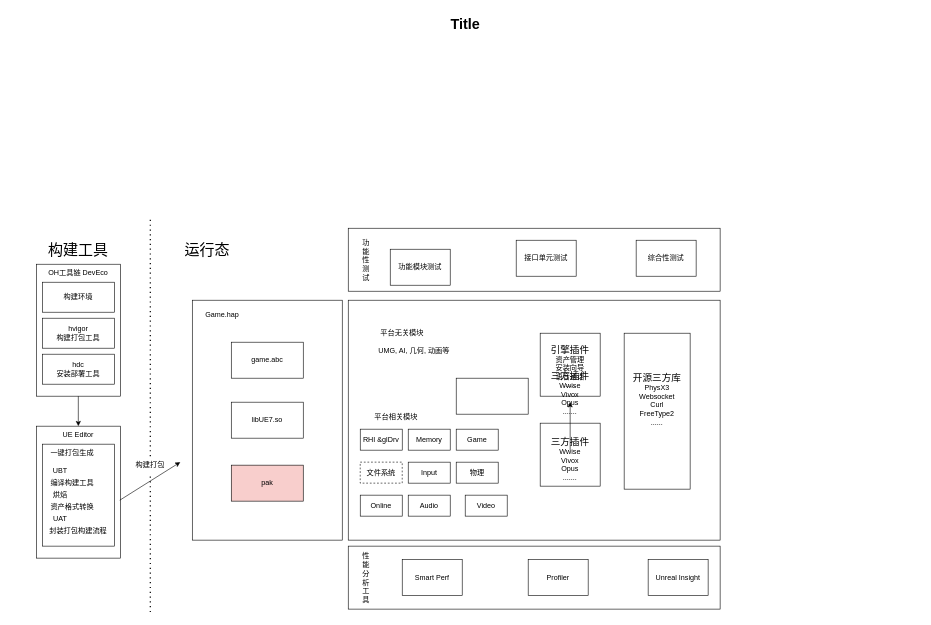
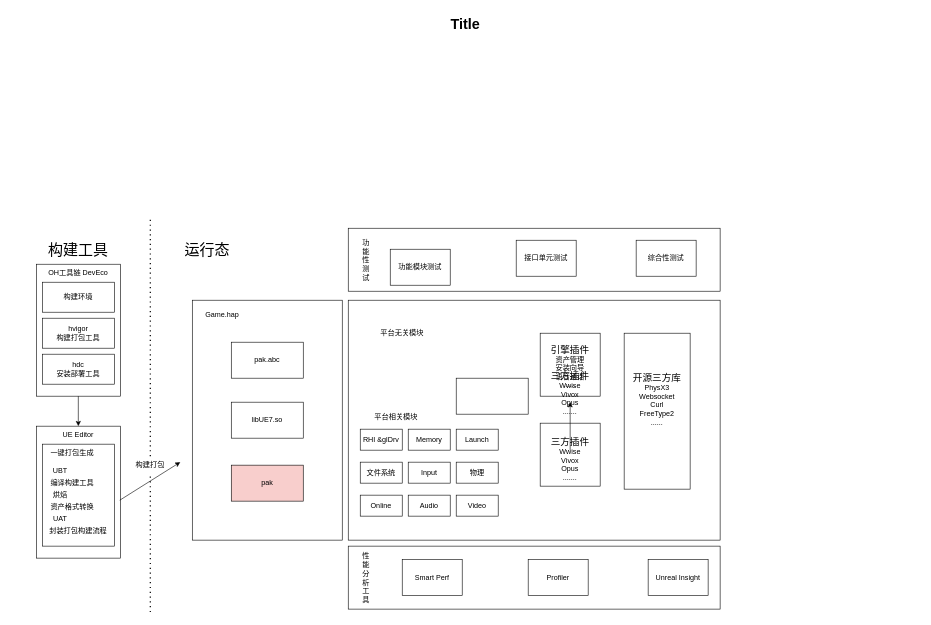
(414, 351) -> none
(267, 360) -> (267, 360)
(477, 440) -> (477, 440)
(381, 473) -> (381, 473)
(486, 506) -> (477, 506)
